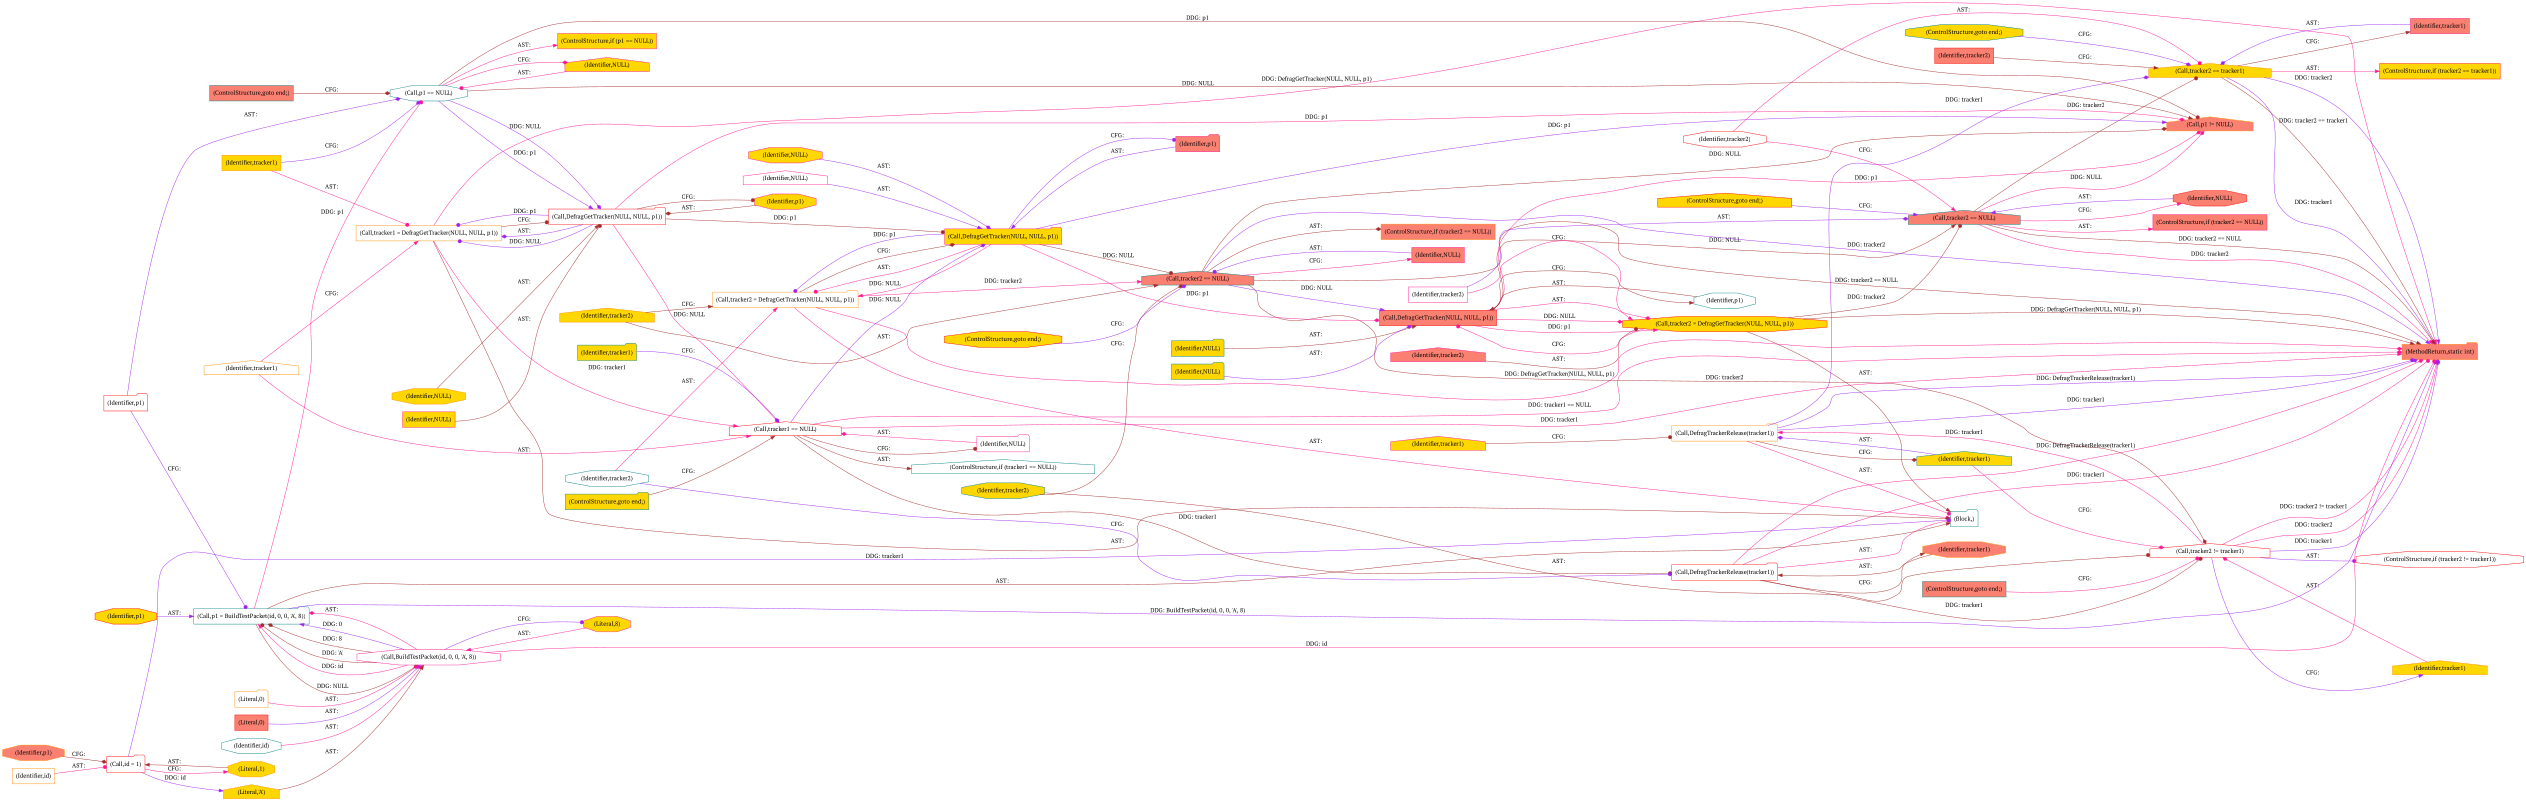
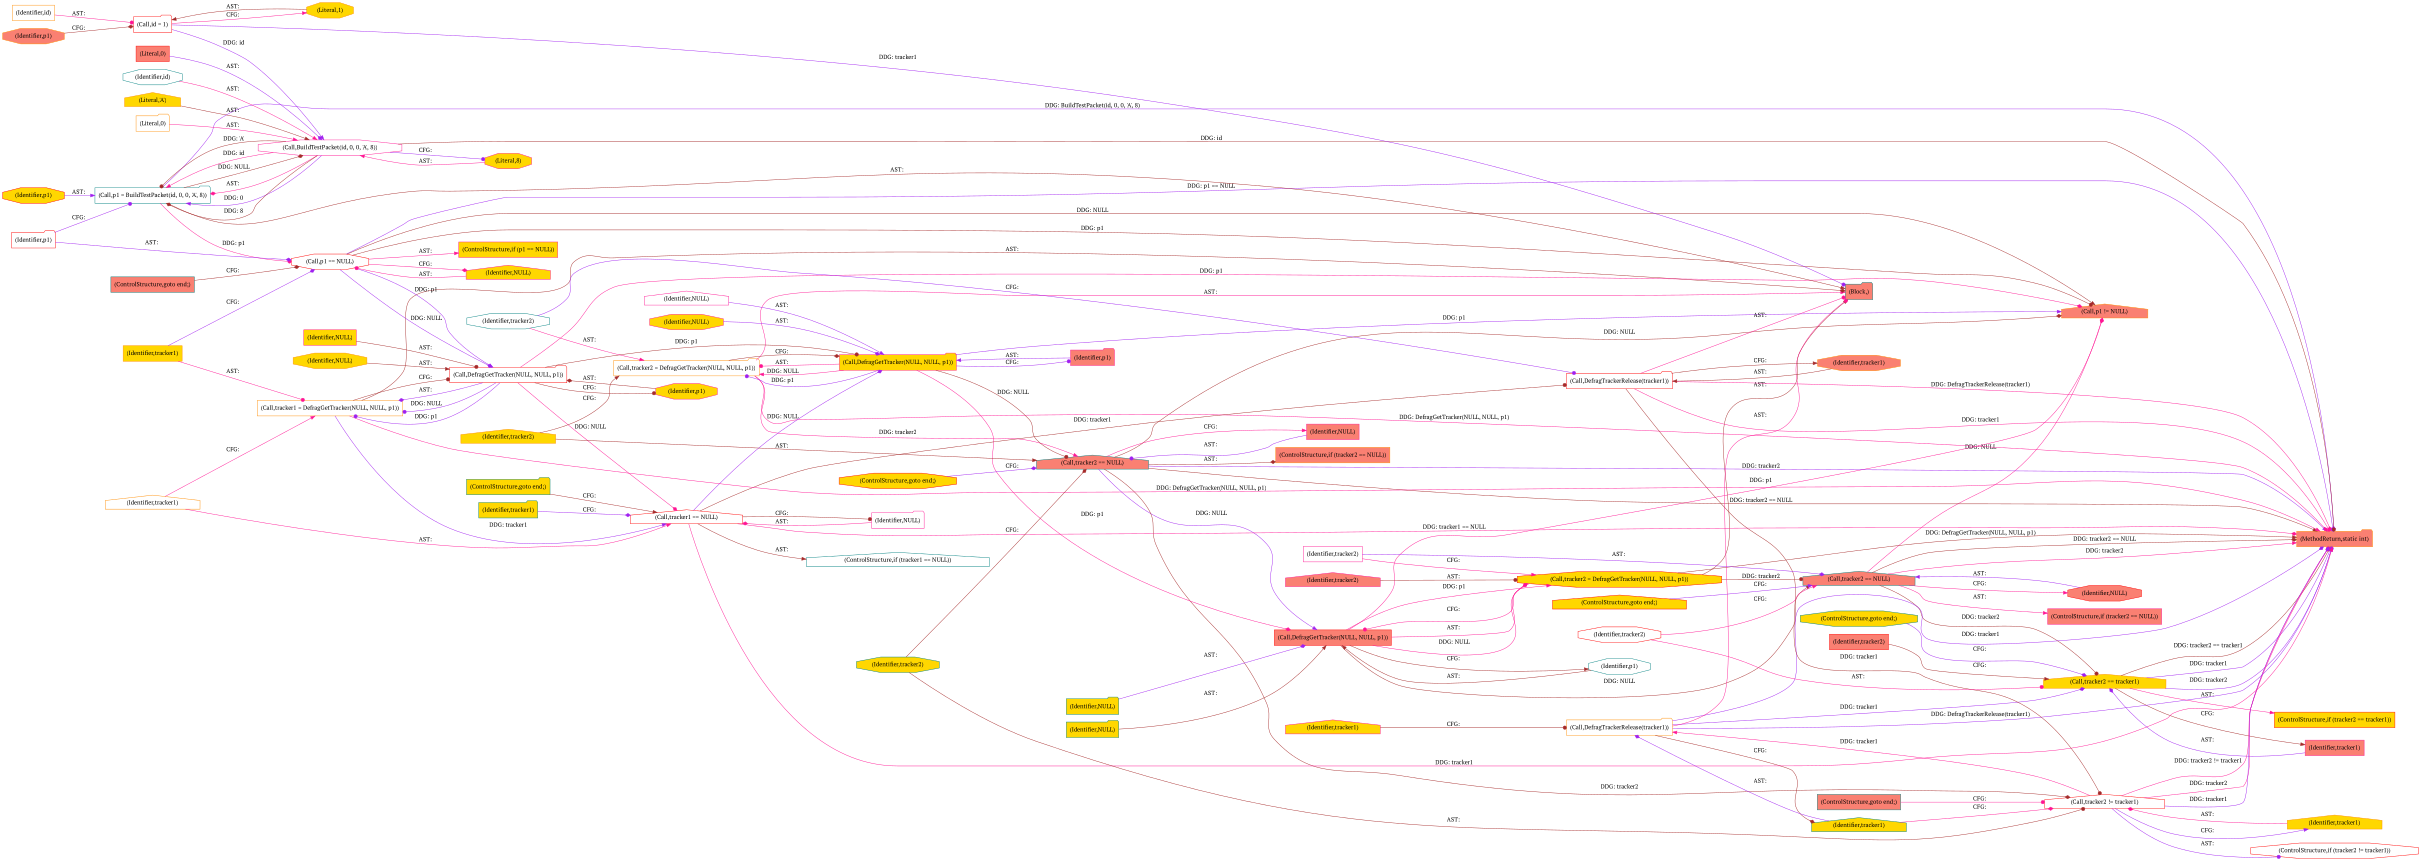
(429, 93) -> (330, 262)
none -> (1444, 184)
(557, 376) -> (475, 536)
(1964, 519) -> (1859, 292)
(1564, 647) -> (1493, 142)
(179, 785) -> (257, 68)
